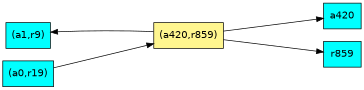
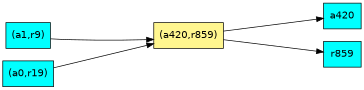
(106, 31) -> (99, 40)
